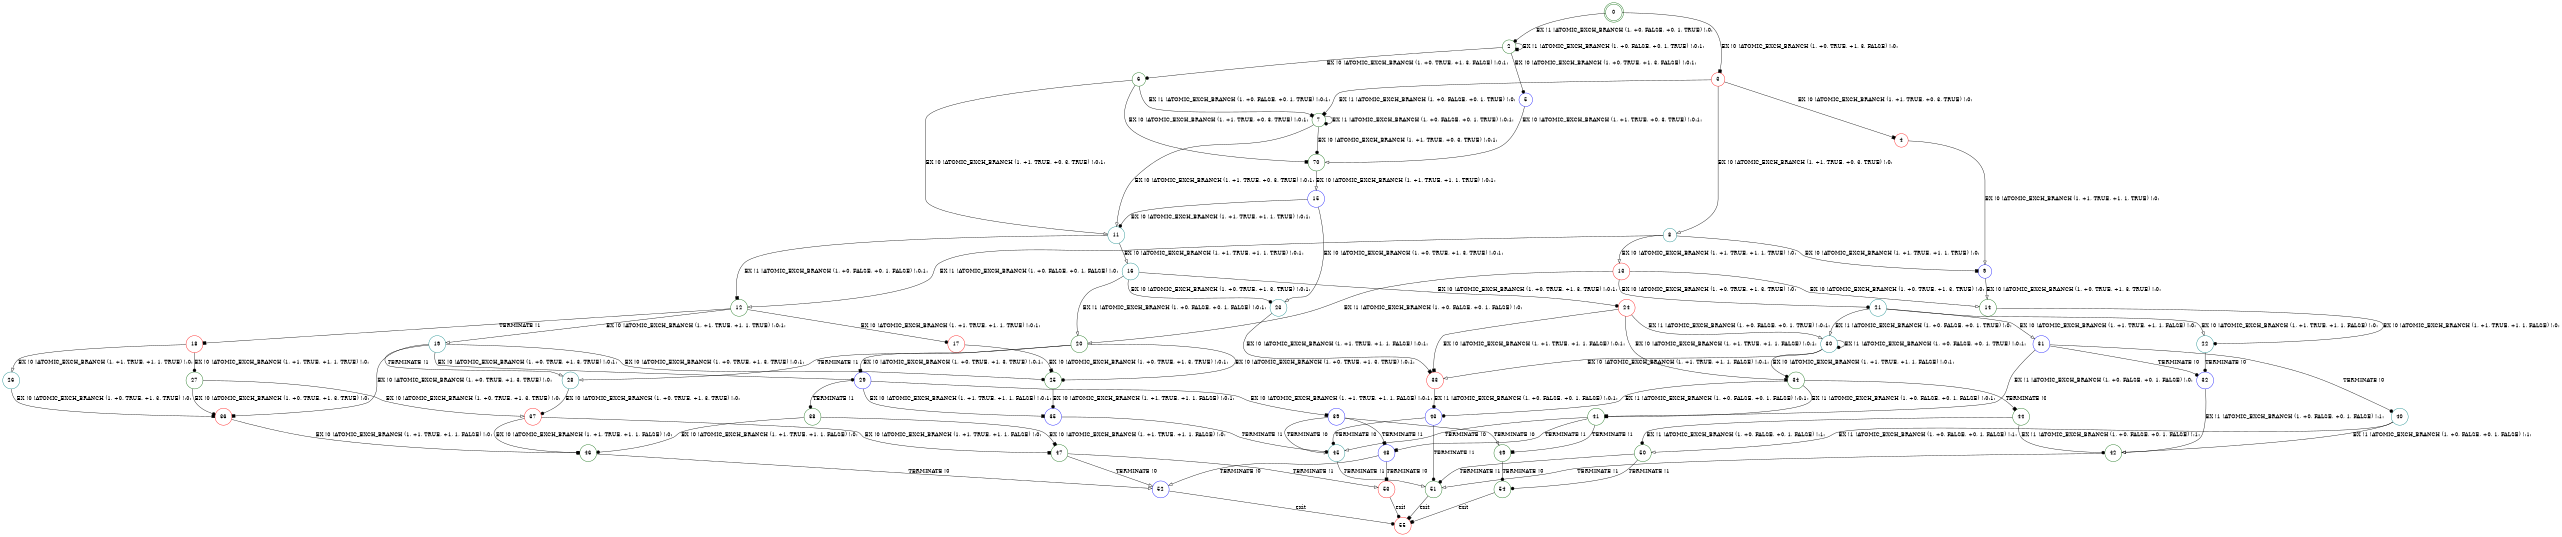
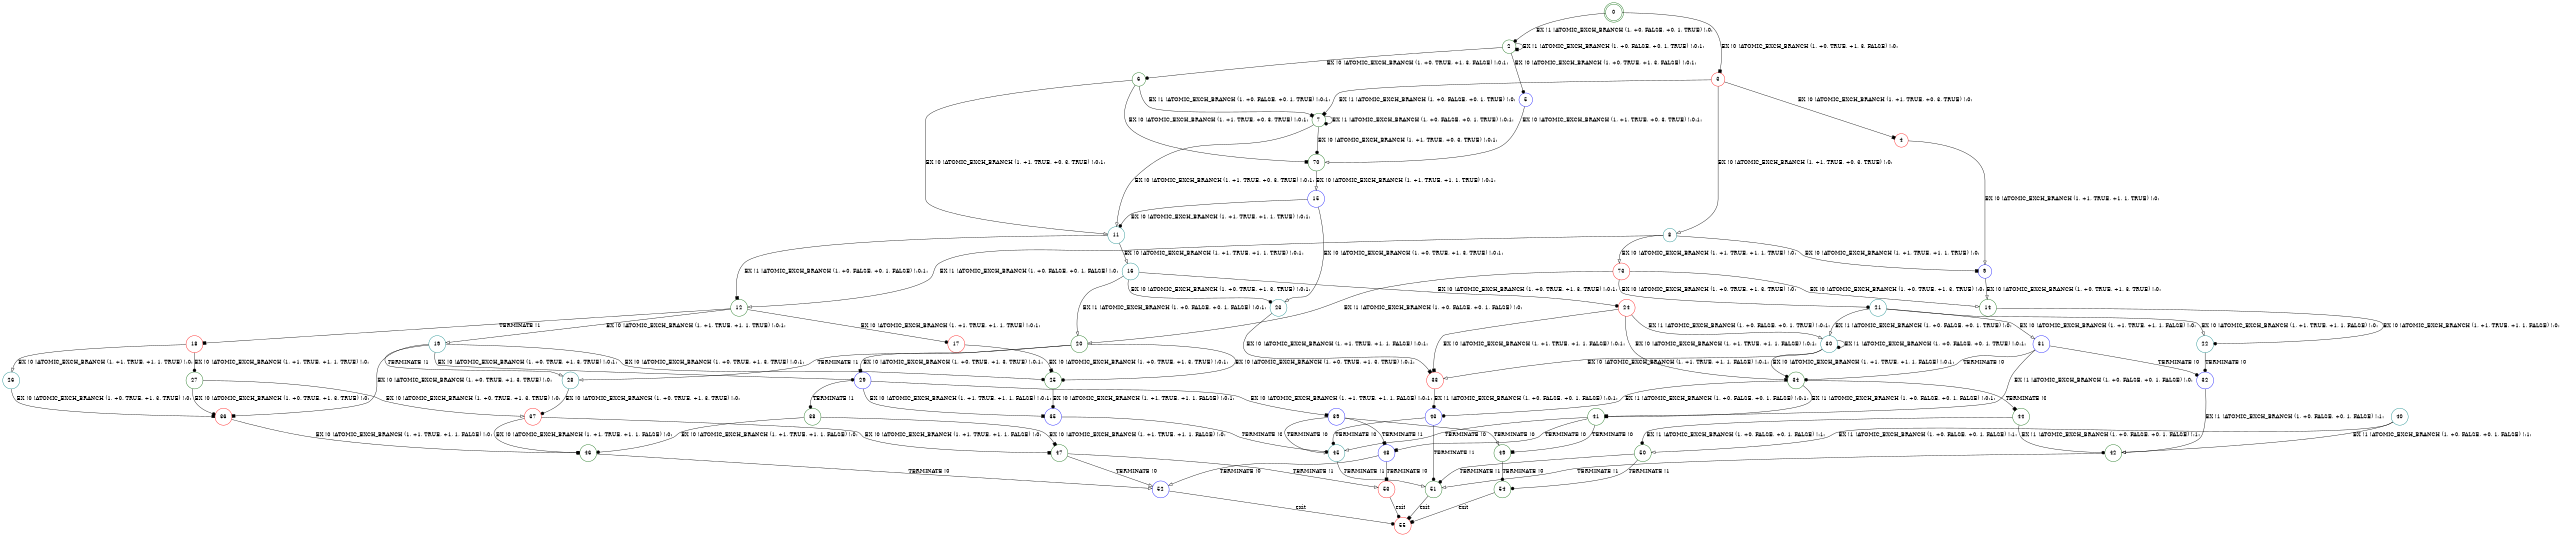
(1621, 271) -> (1621, 271)
(2225, 356) -> (1923, 371)
(1262, 435) -> (1262, 435)
(1566, 435) -> (1566, 435)
(1613, 435) -> (1613, 435)
